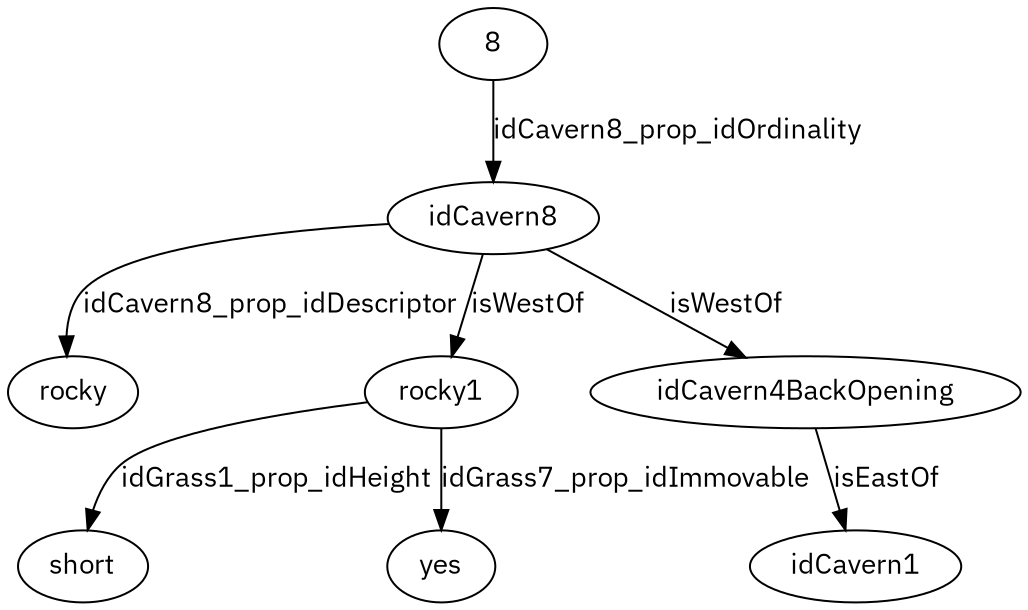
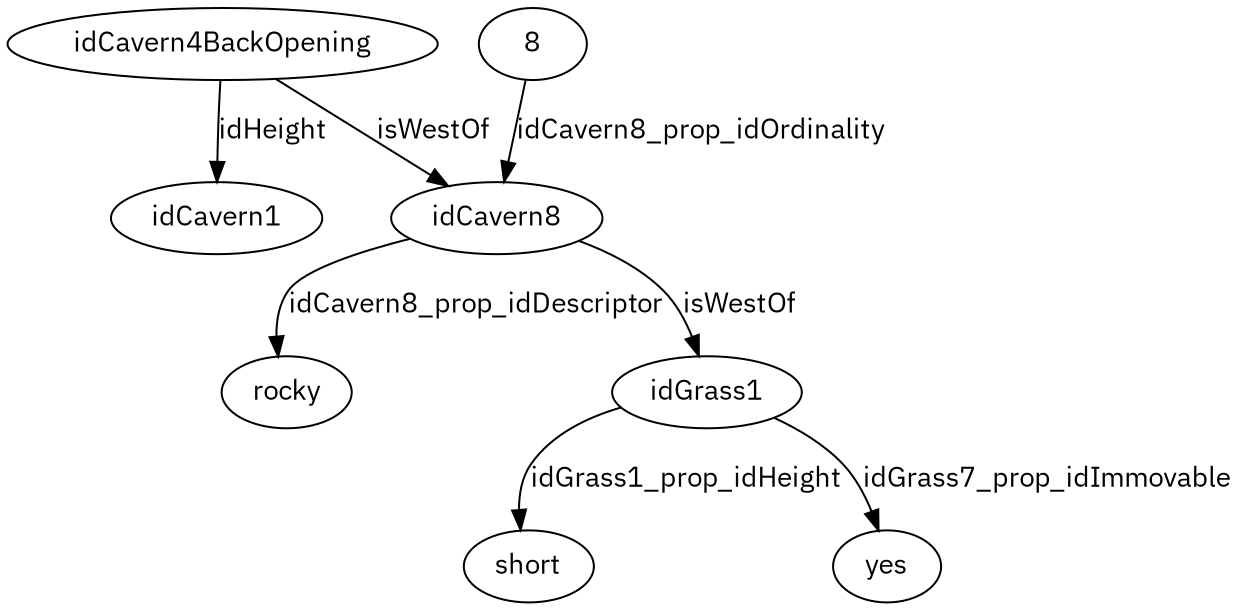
(638, 299) -> (353, 127)
(441, 392) -> (707, 392)
(887, 479) -> (274, 131)
